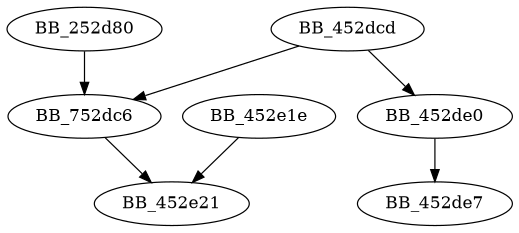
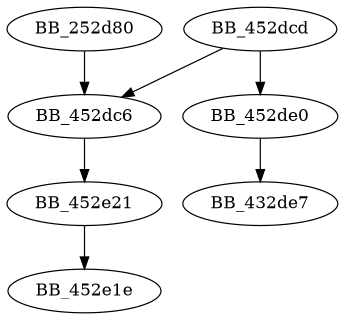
(85, 116) -> (85, 116)
(220, 156) -> (85, 241)
(435, 204) -> (260, 204)
